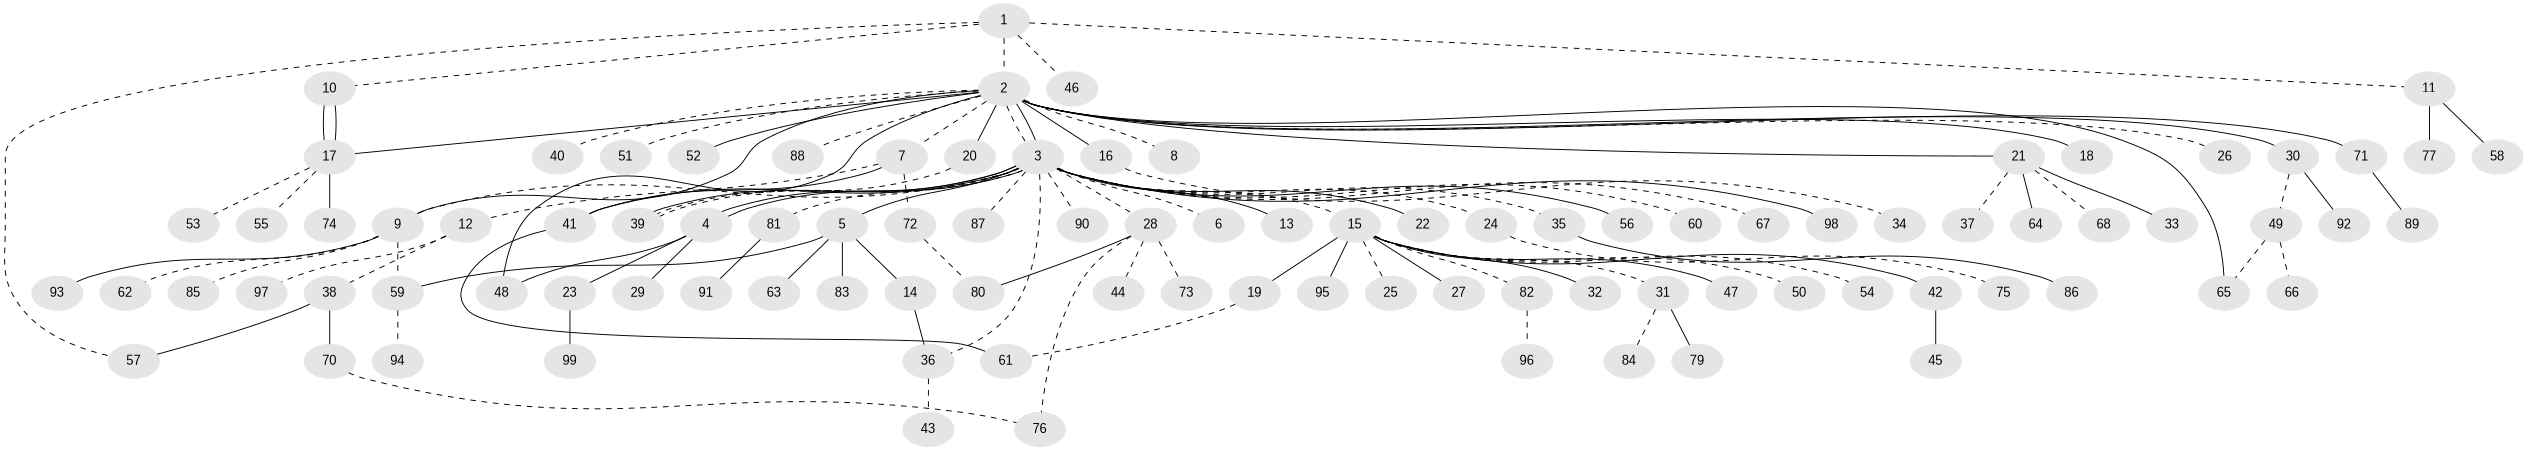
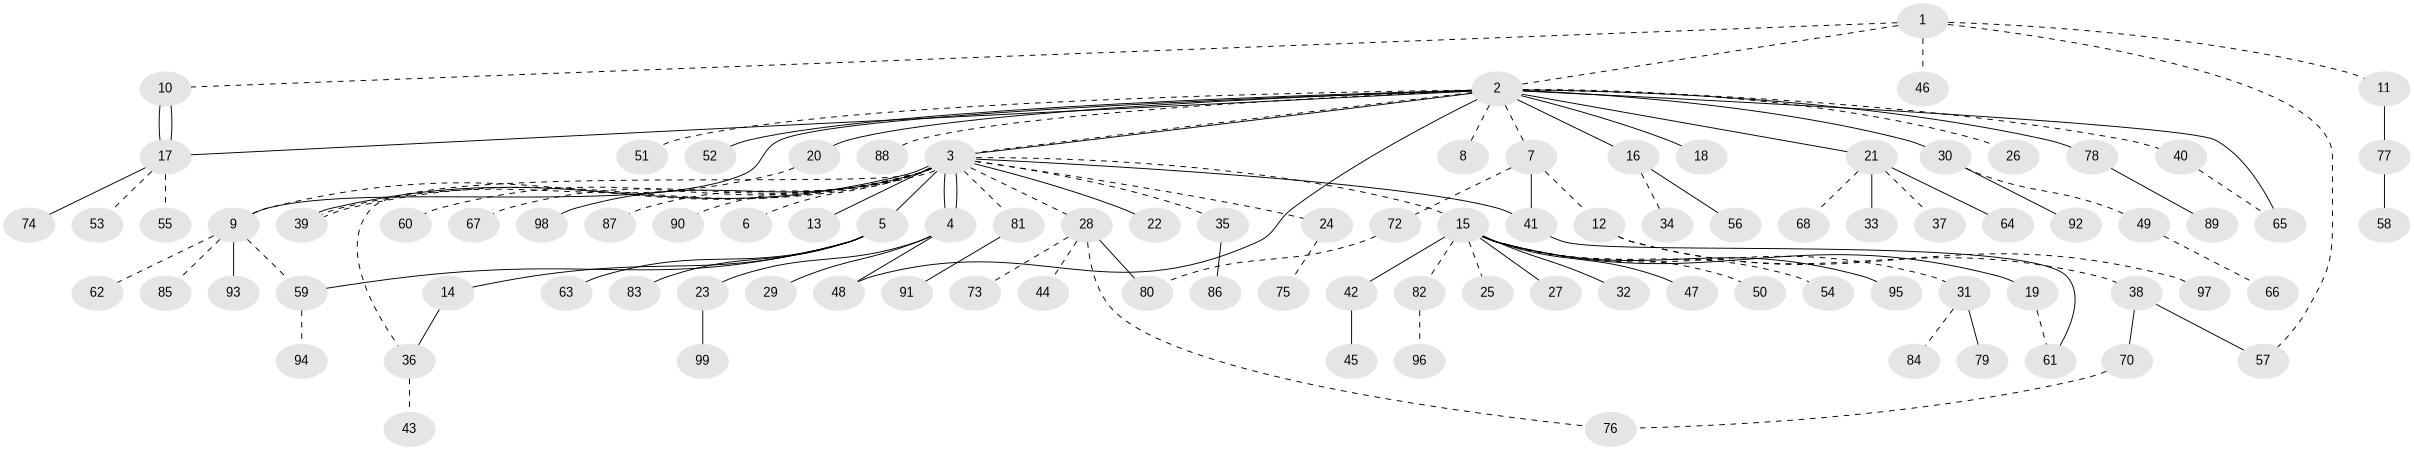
(2463, 123) -> (2384, 191)
(2361, 157) -> (2092, 157)
(1333, 191) -> (1685, 191)
(2250, 259) -> (2231, 191)
